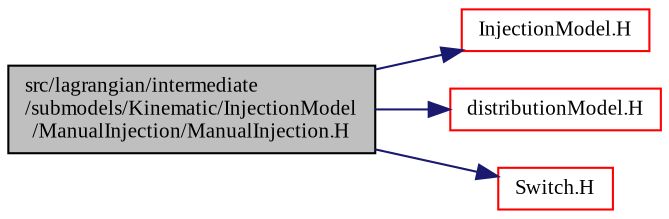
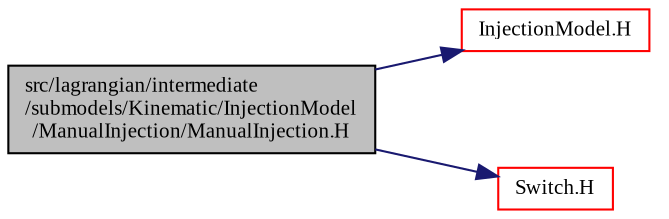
(556, 109) -> none
